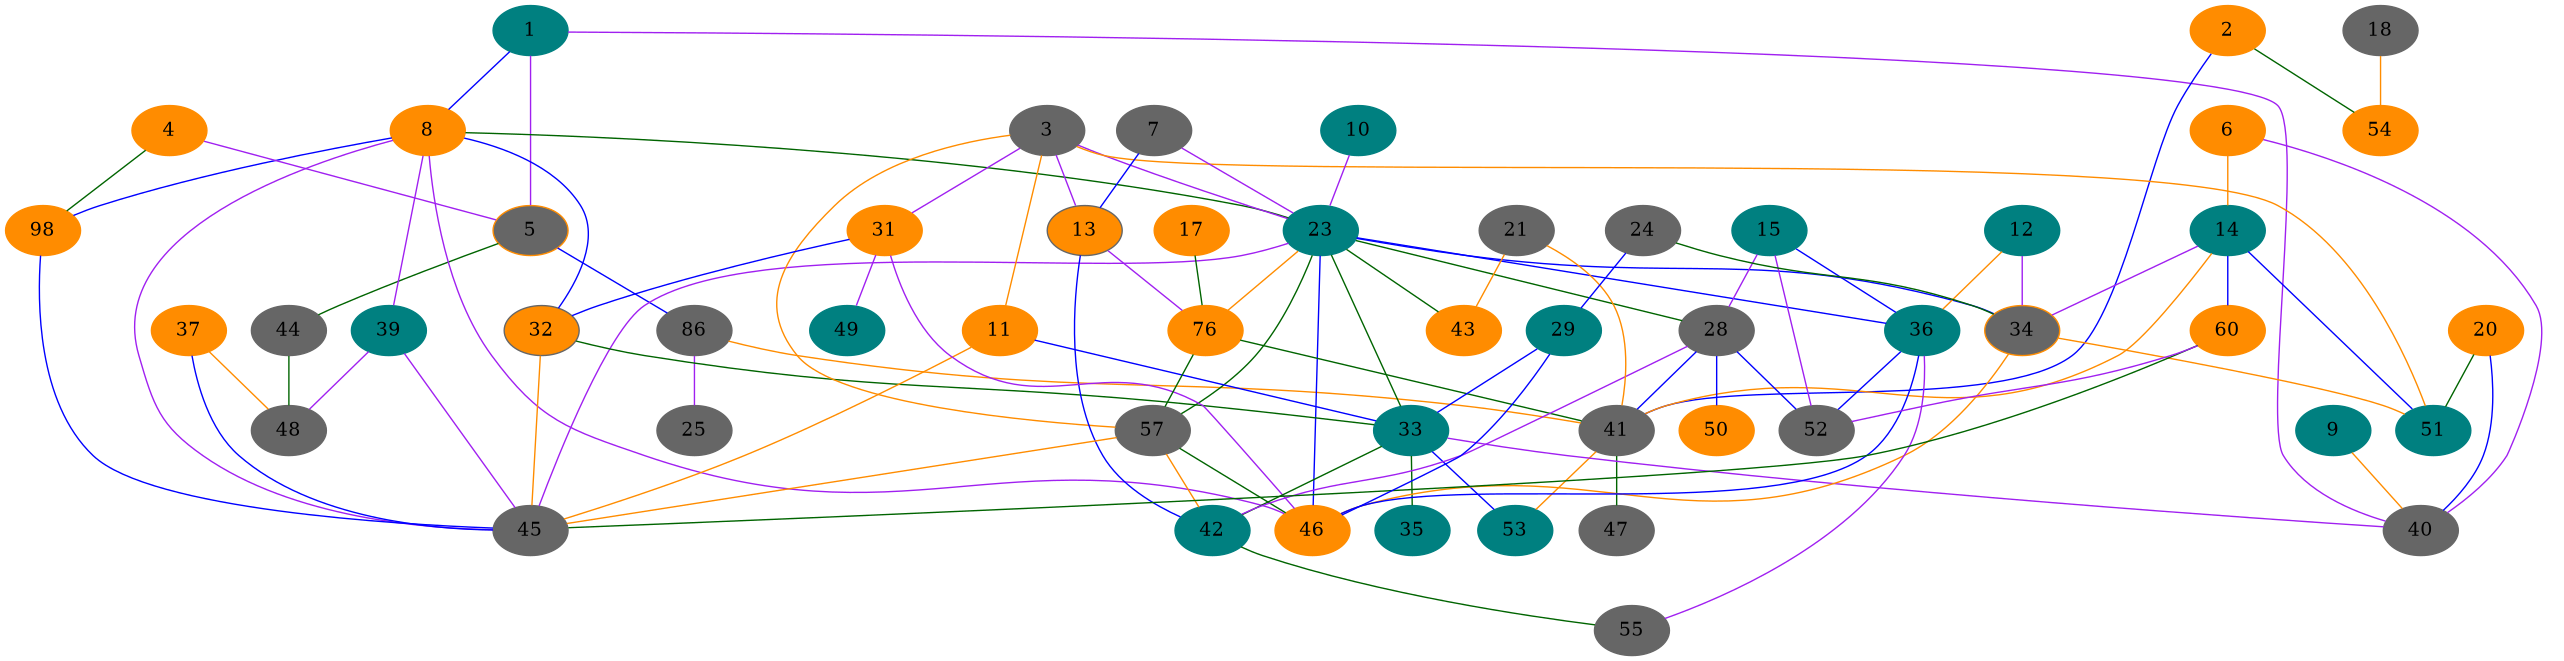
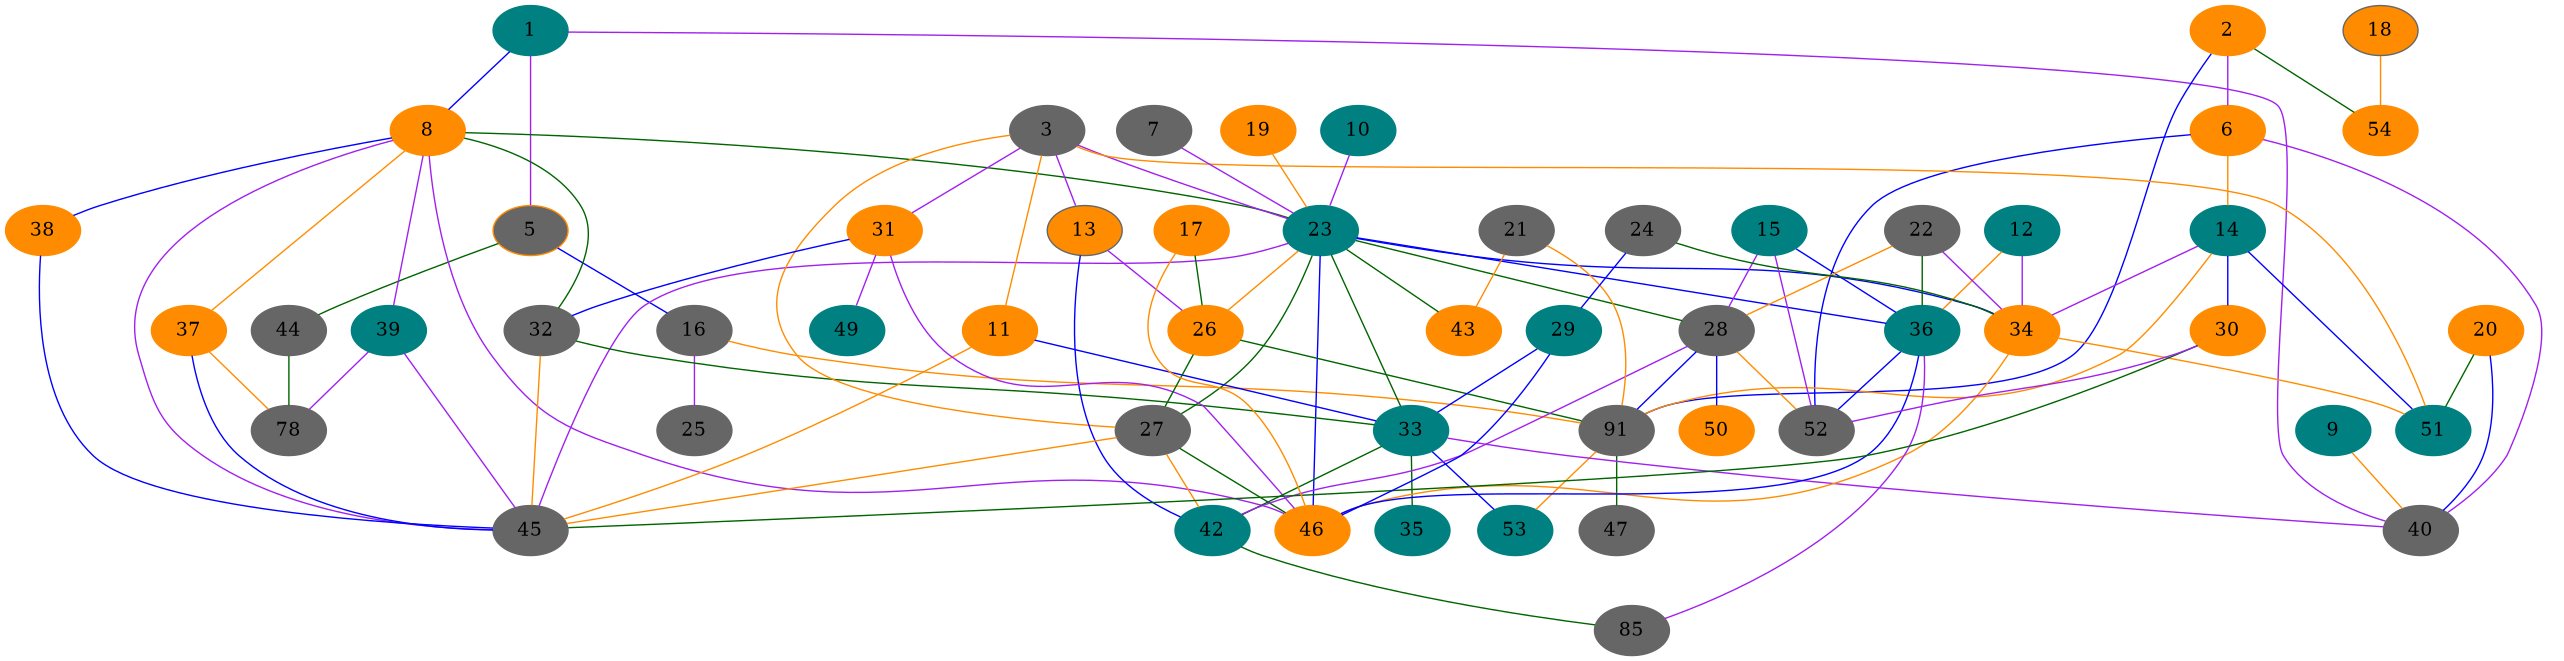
(2381, 31) -> (2381, 31)
none -> (2228, 81)
(169, 131) -> none
none -> (1258, 131)
(1122, 177) -> none
none -> (1911, 184)
(572, 195) -> (572, 195)
(43, 231) -> (43, 231)
none -> (308, 231)
none -> (1922, 231)
(542, 331) -> (542, 331)
(694, 331) -> (694, 331)
(1206, 331) -> (1206, 331)
(2022, 331) -> (2022, 331)
(2228, 331) -> (2228, 331)
(1767, 380) -> (1767, 380)
none -> (1241, 400)
(289, 431) -> (289, 431)
(1153, 431) -> (1153, 431)
(1617, 431) -> (1617, 431)
(1632, 631) -> (1632, 631)
